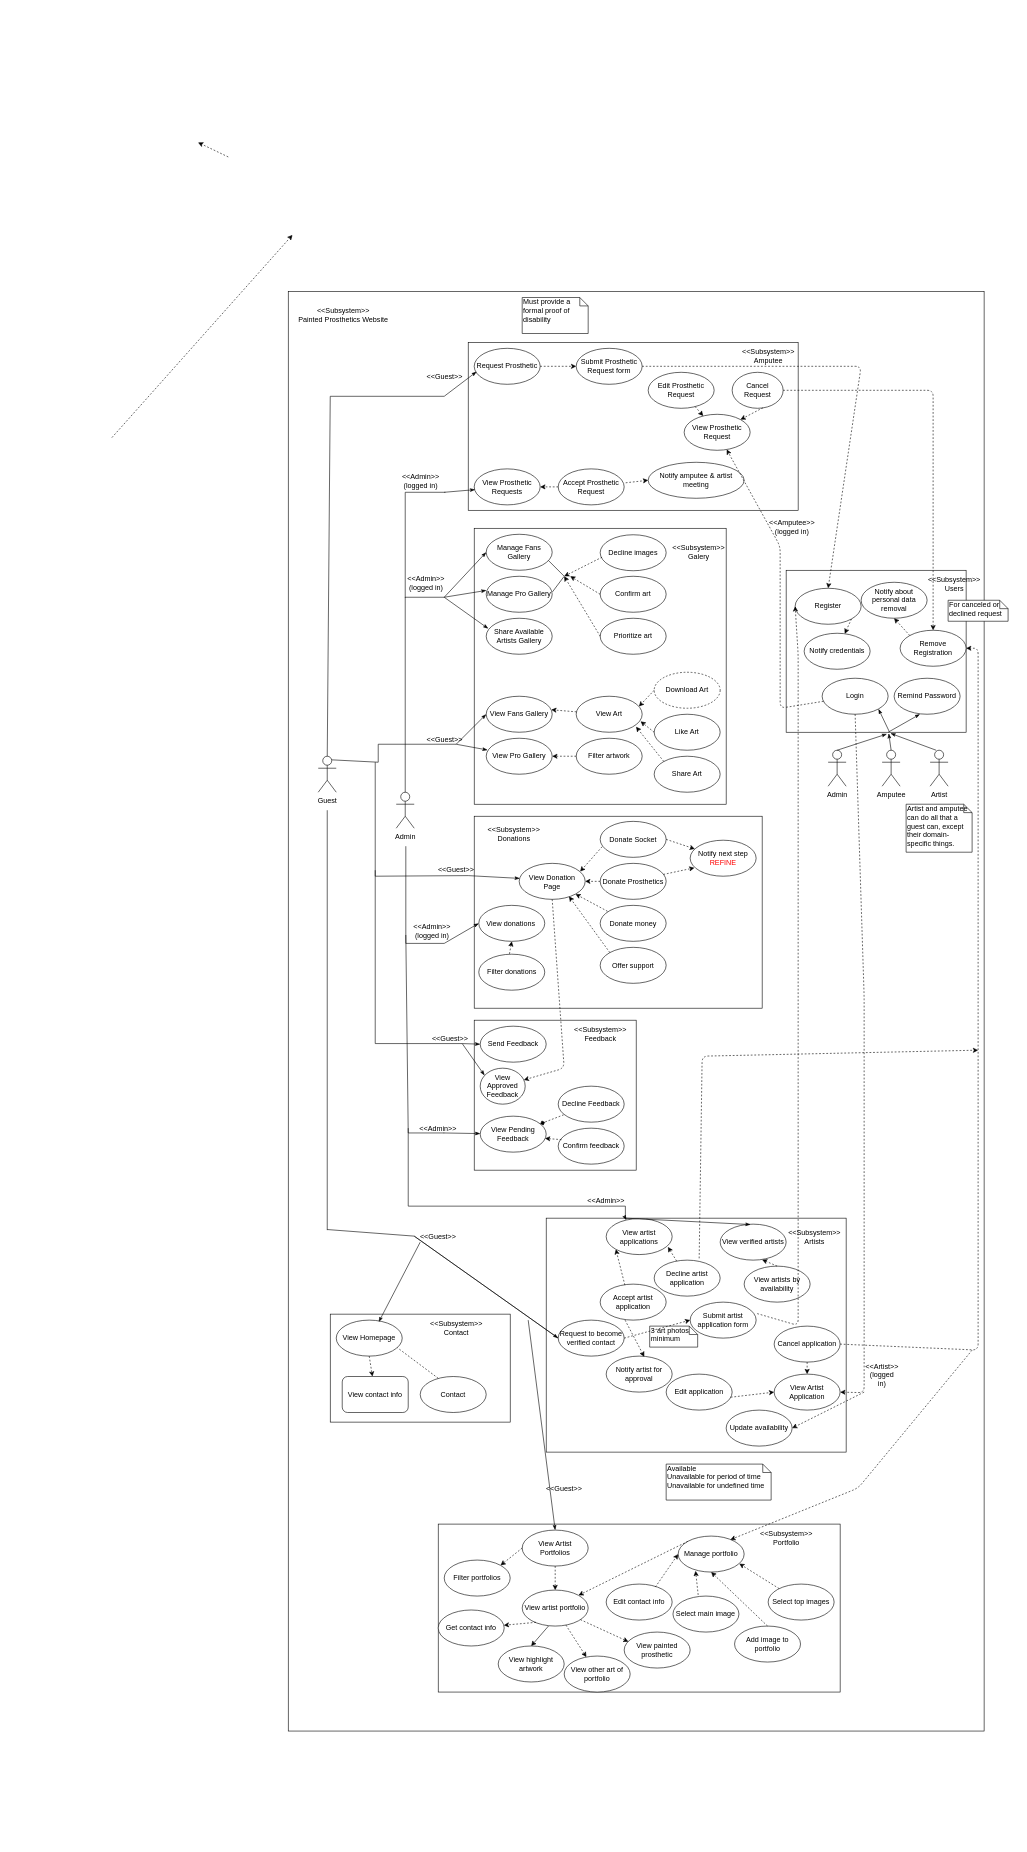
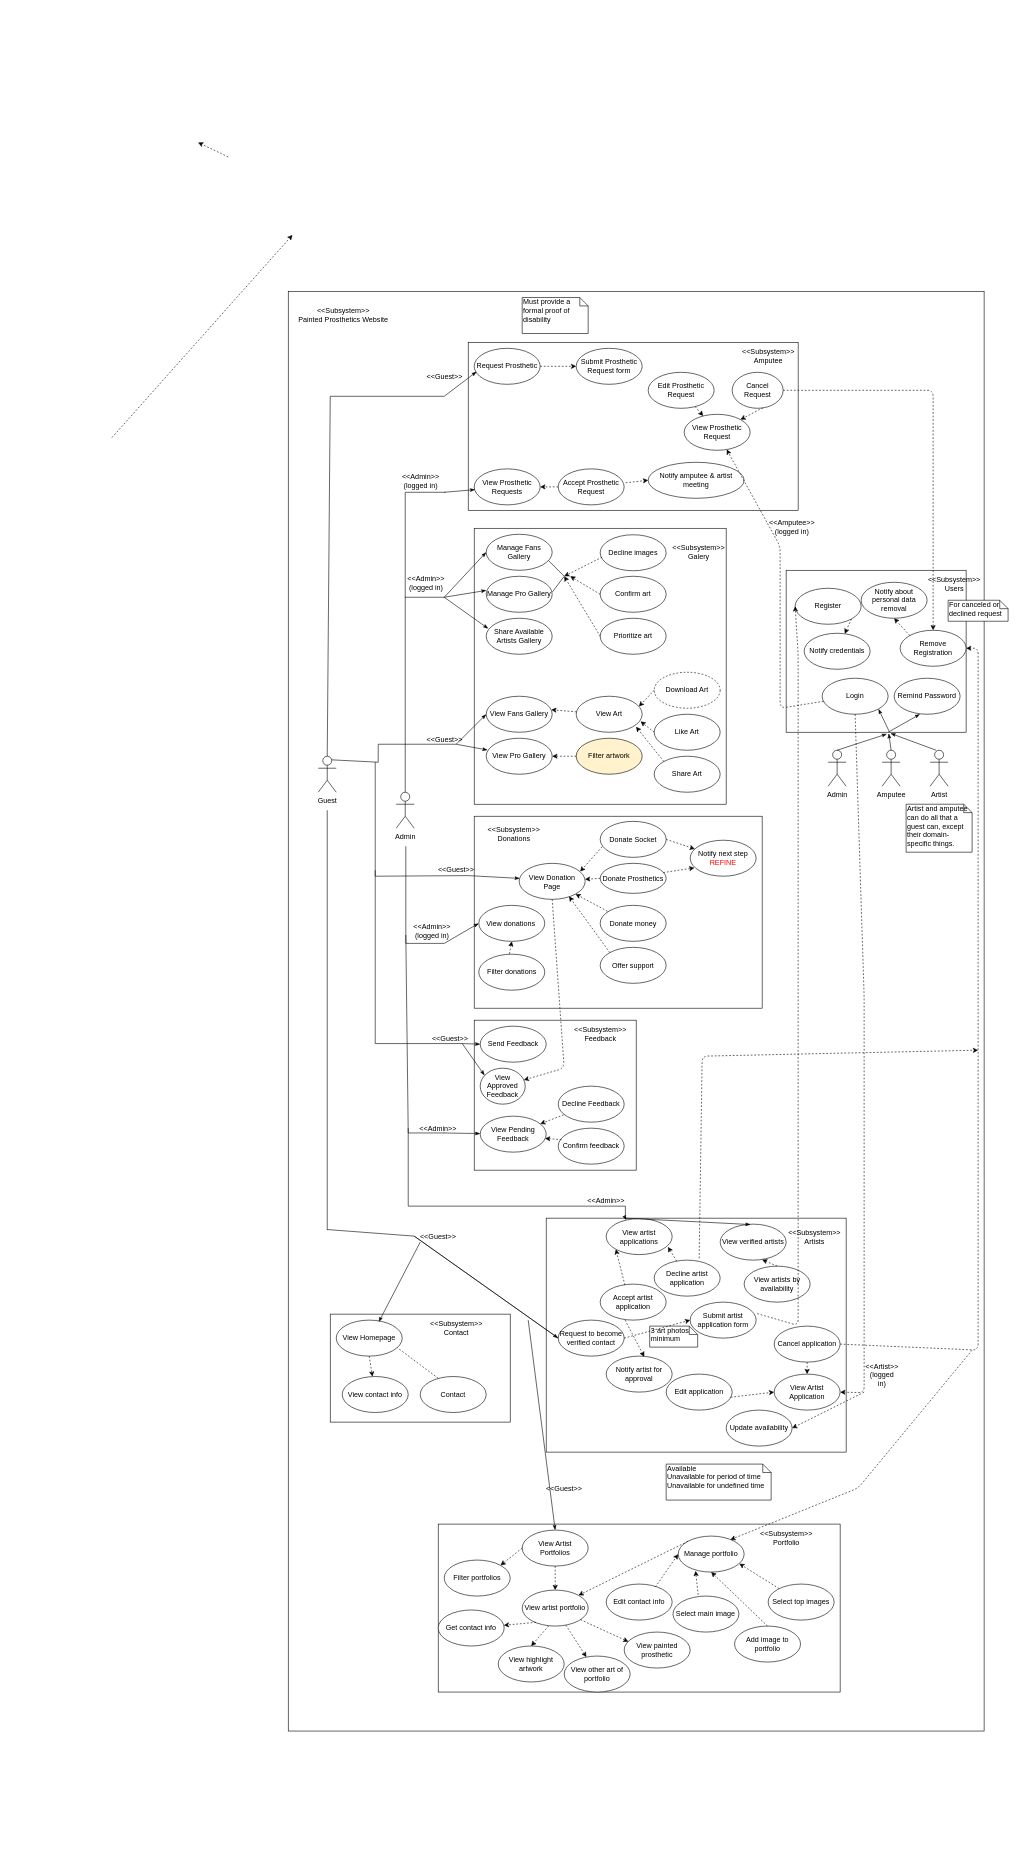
(843, 486) -> none
(609, 756) -> (609, 756)
(633, 881) -> (633, 878)
(546, 1122) -> (546, 1122)
(375, 1395) -> (375, 1395)
(541, 1635) -> (541, 1635)
